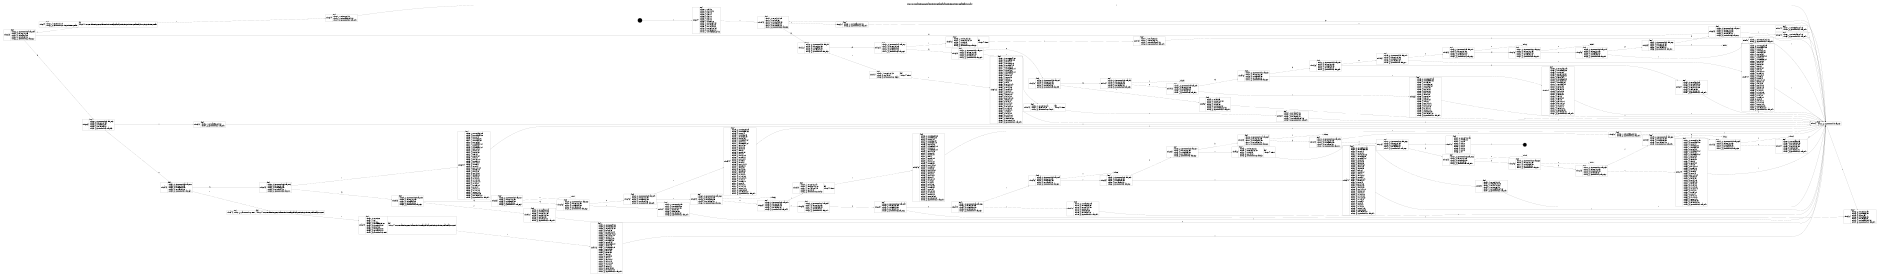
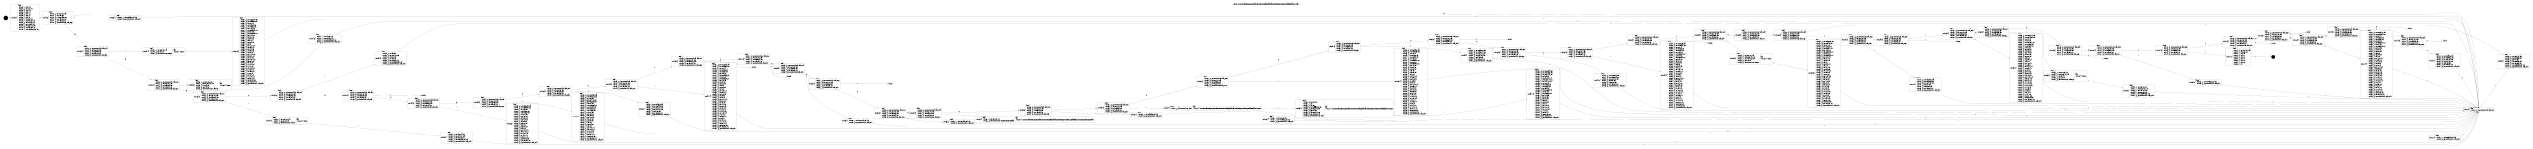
(1349, 21) -> (1315, 14)
(872, 35) -> (908, 113)
